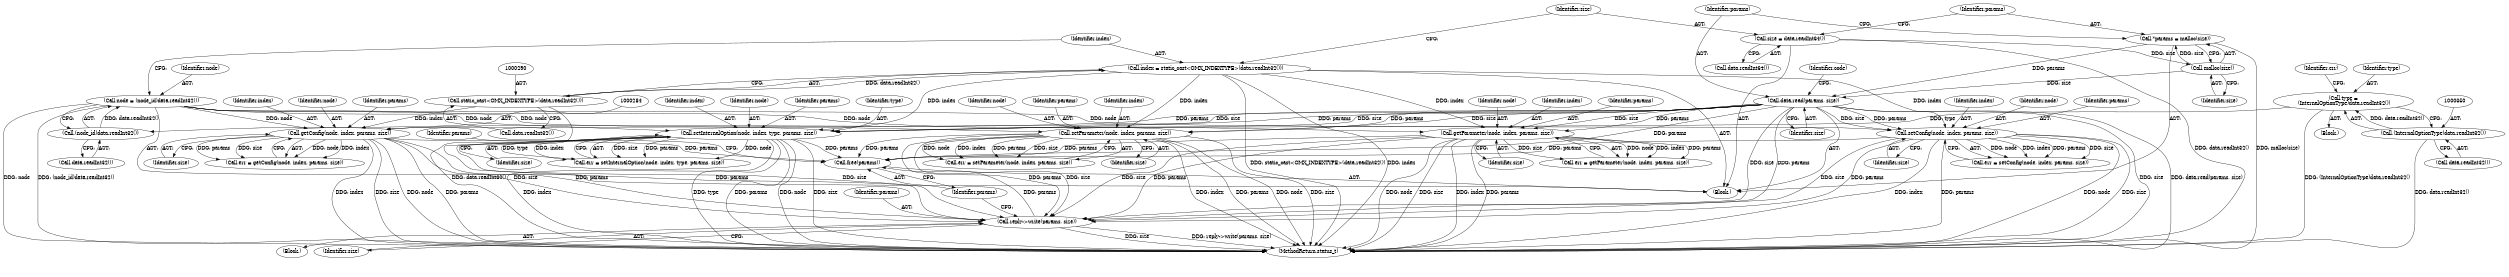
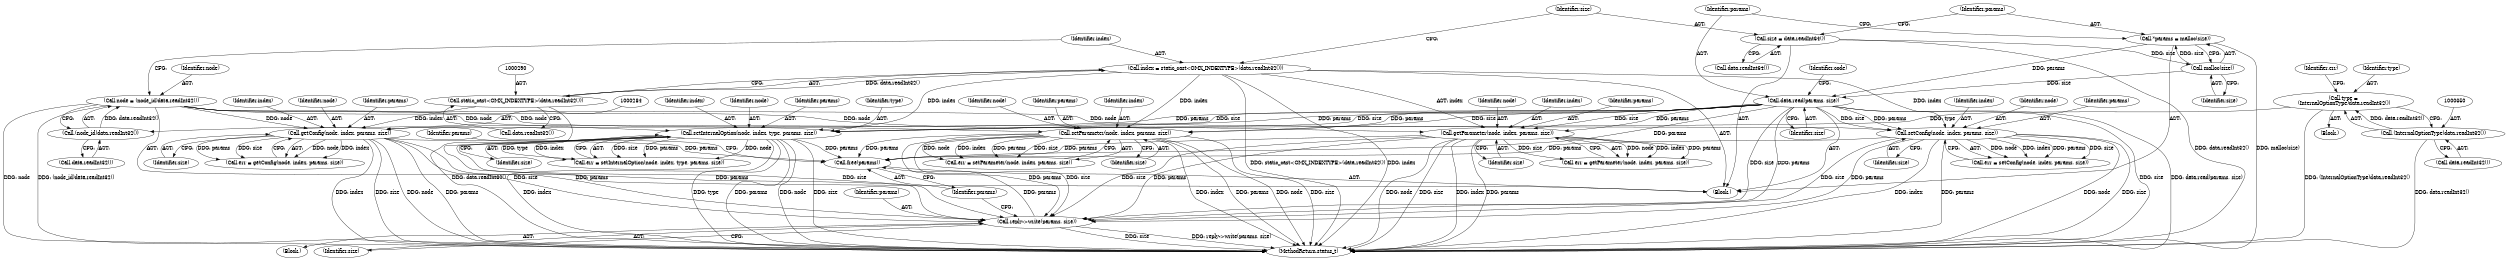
(1450, 101) -> (1450, 101)
